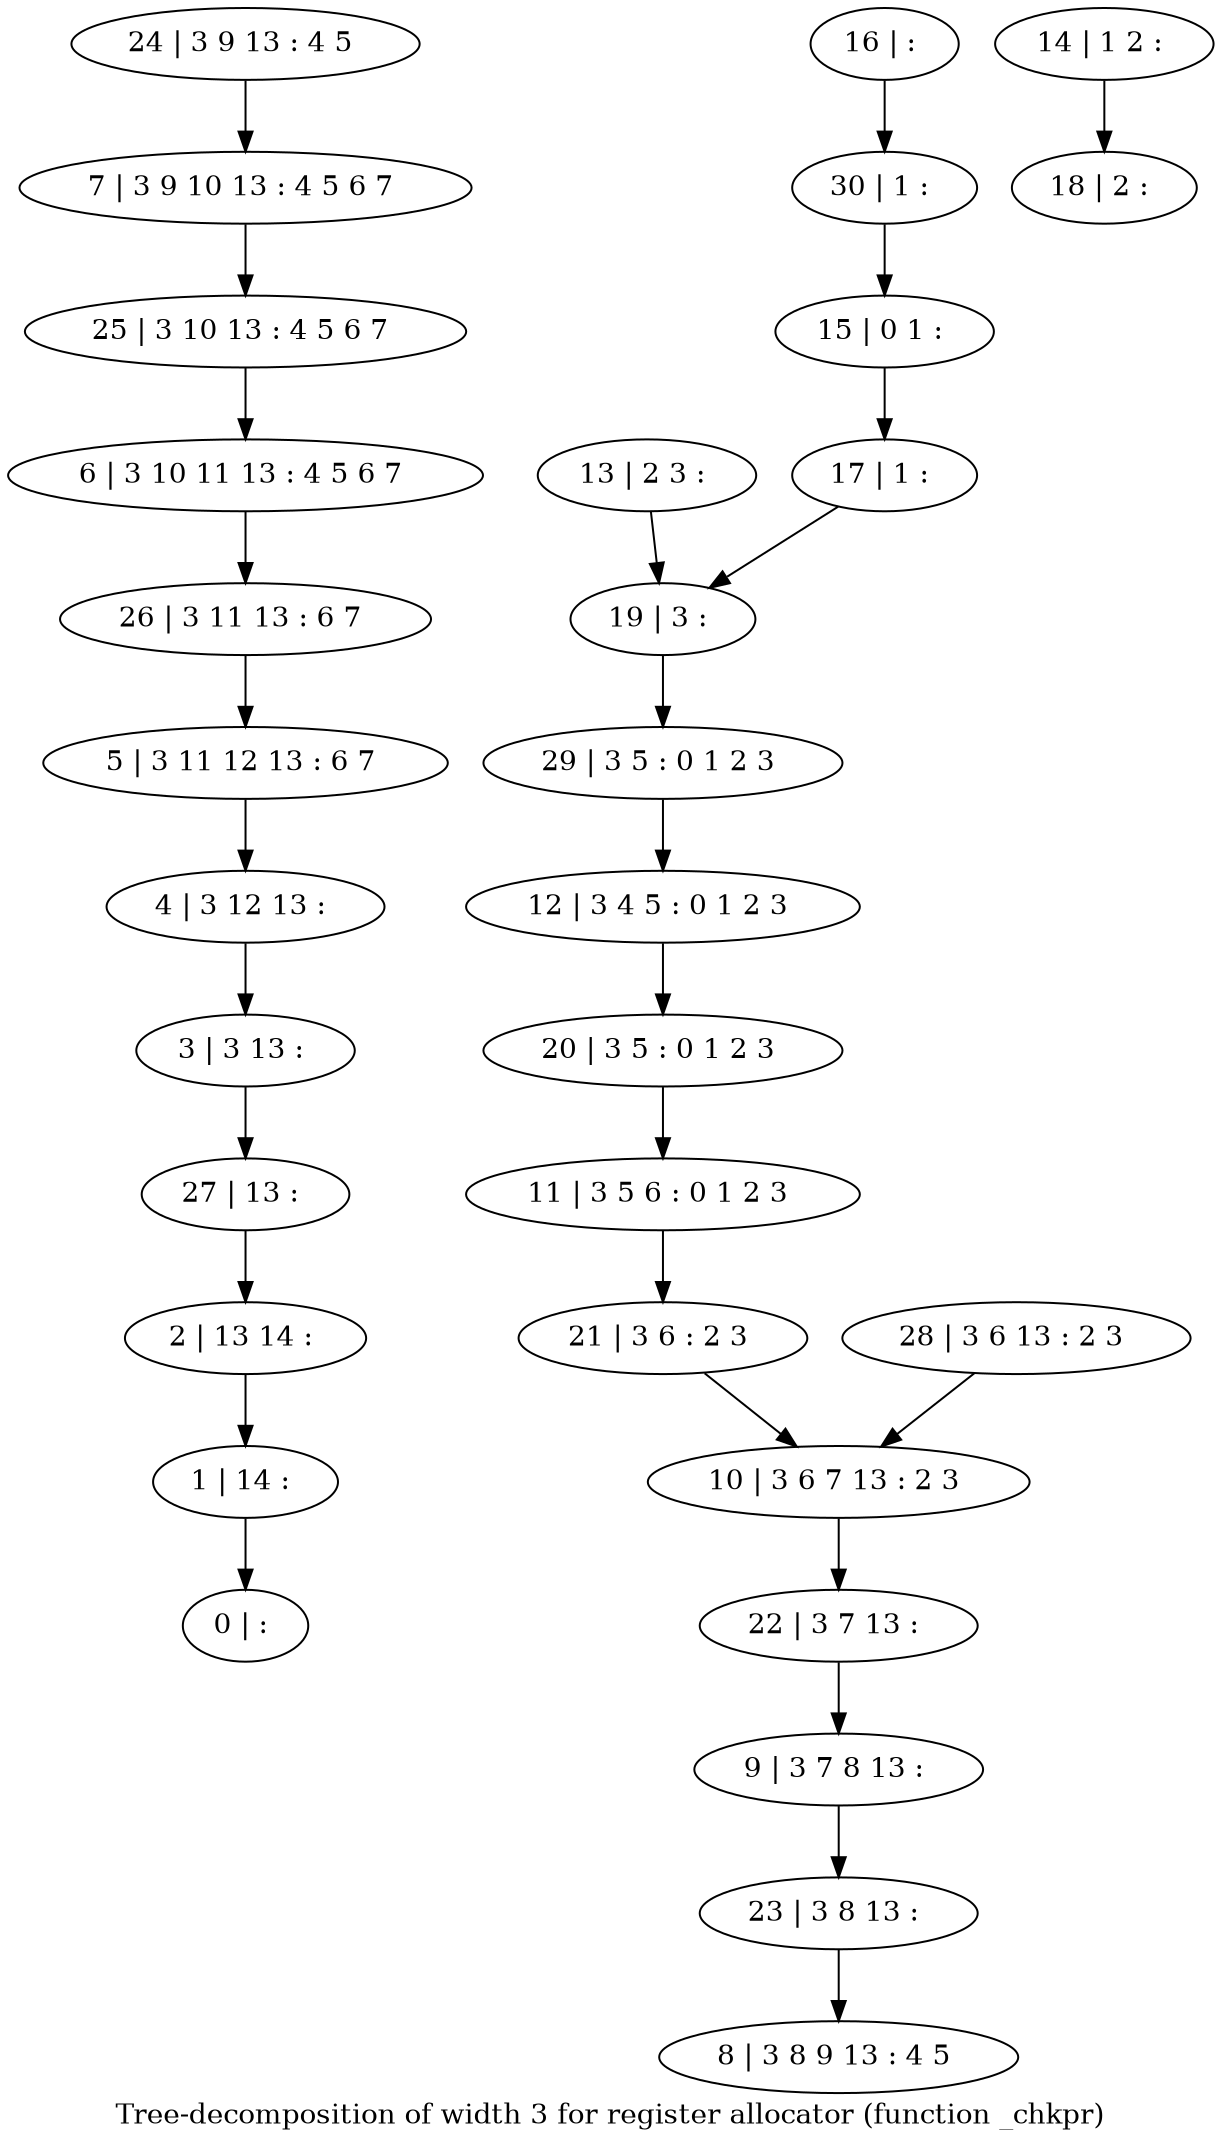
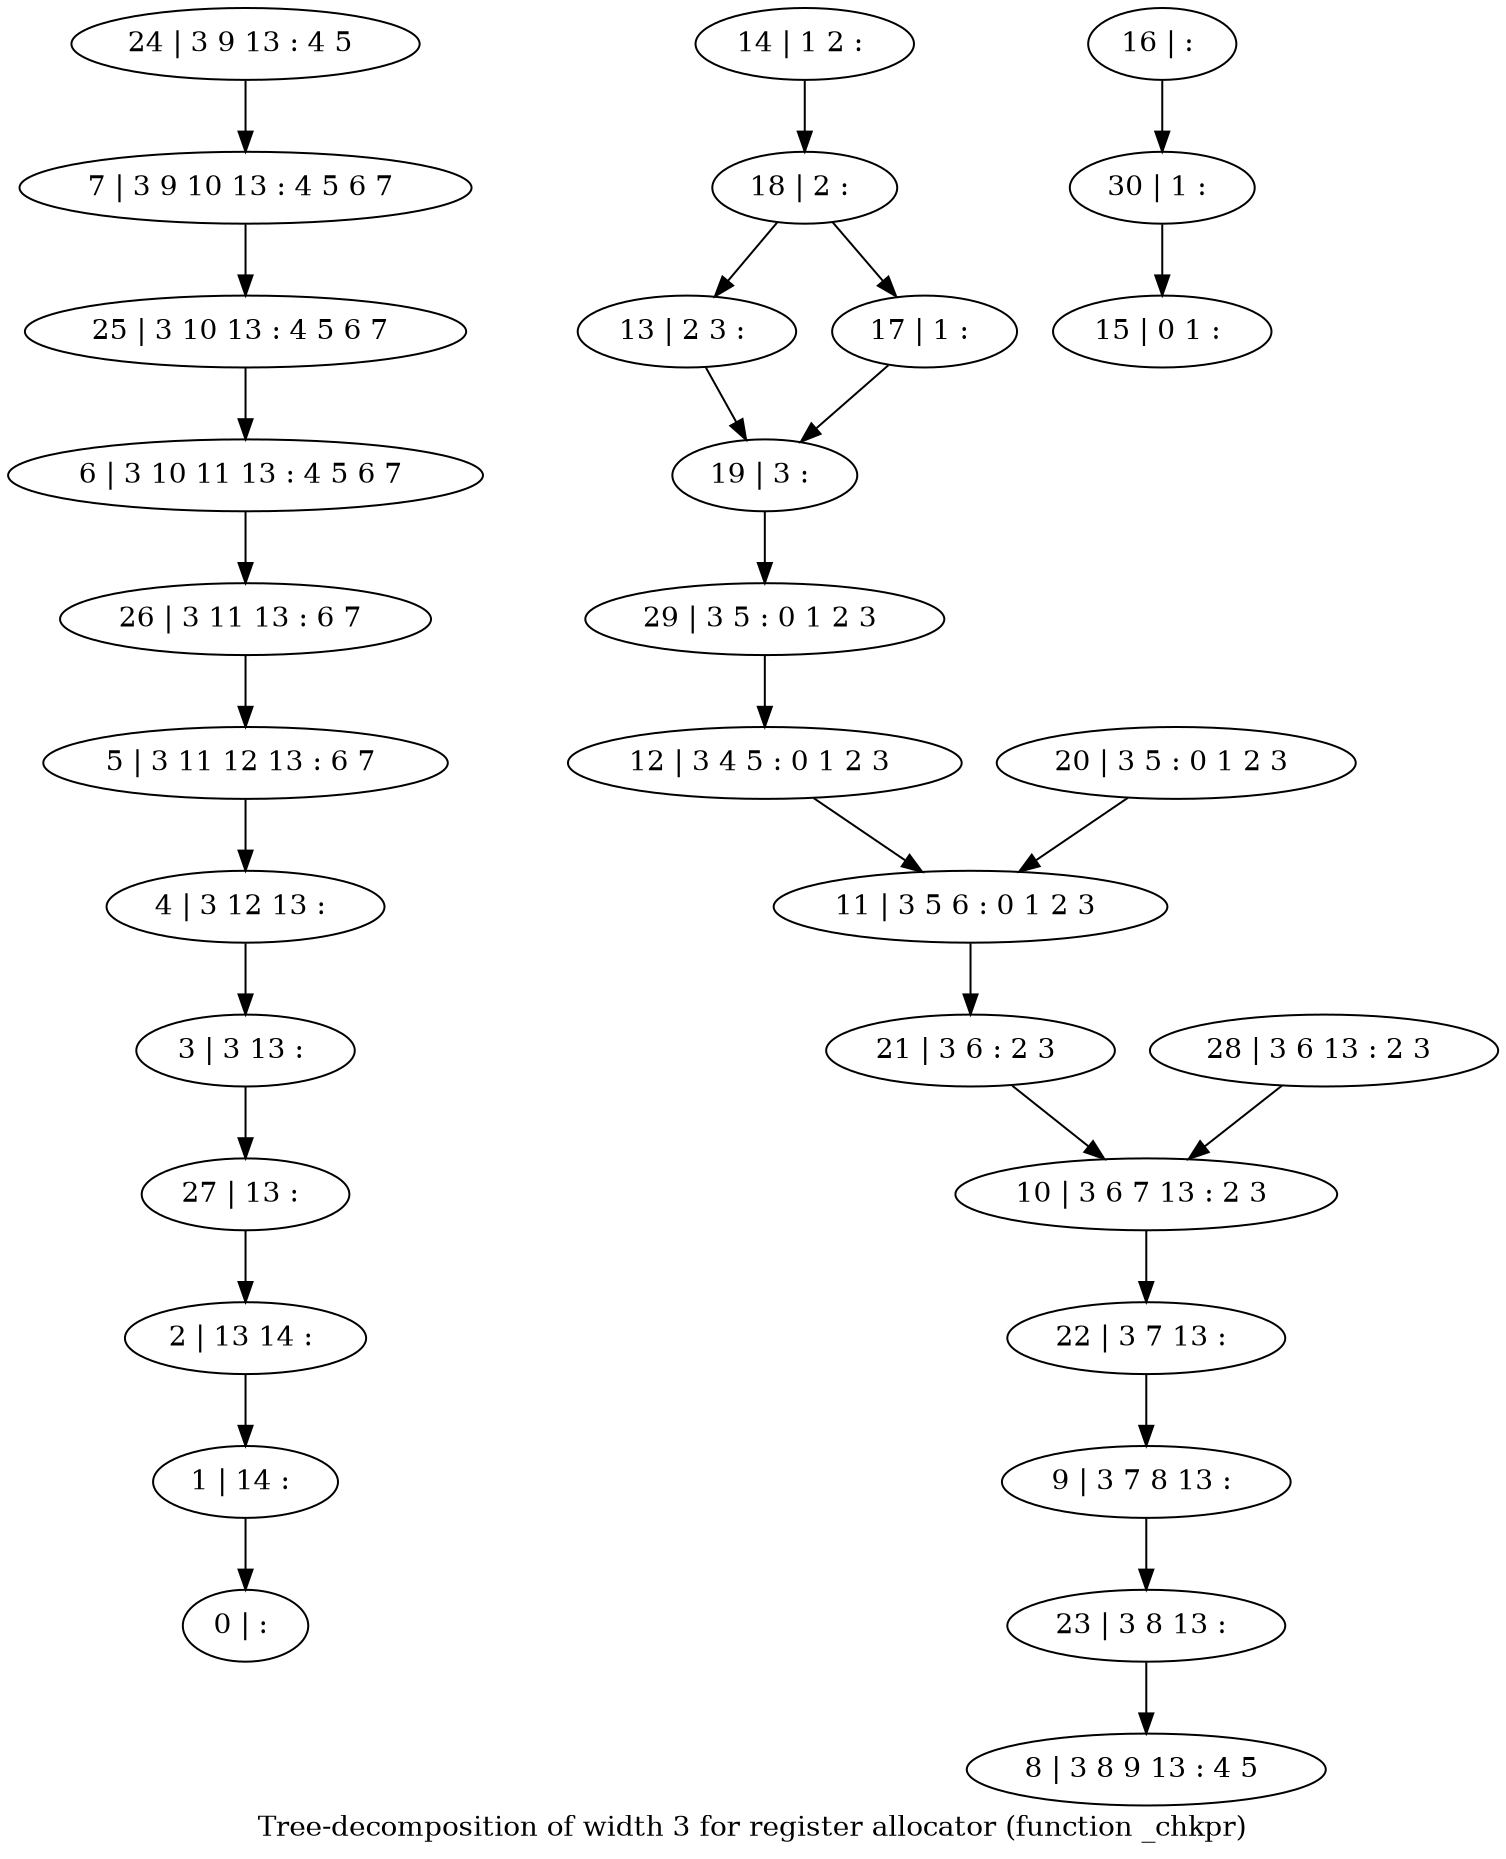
none -> (753, 251)
(885, 394) -> (858, 251)
(663, 969) -> (859, 829)
